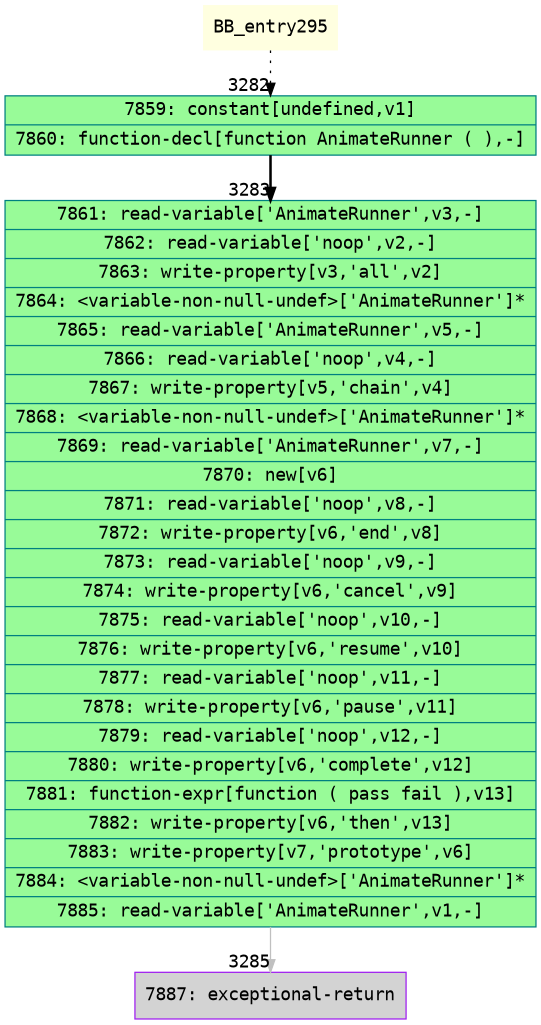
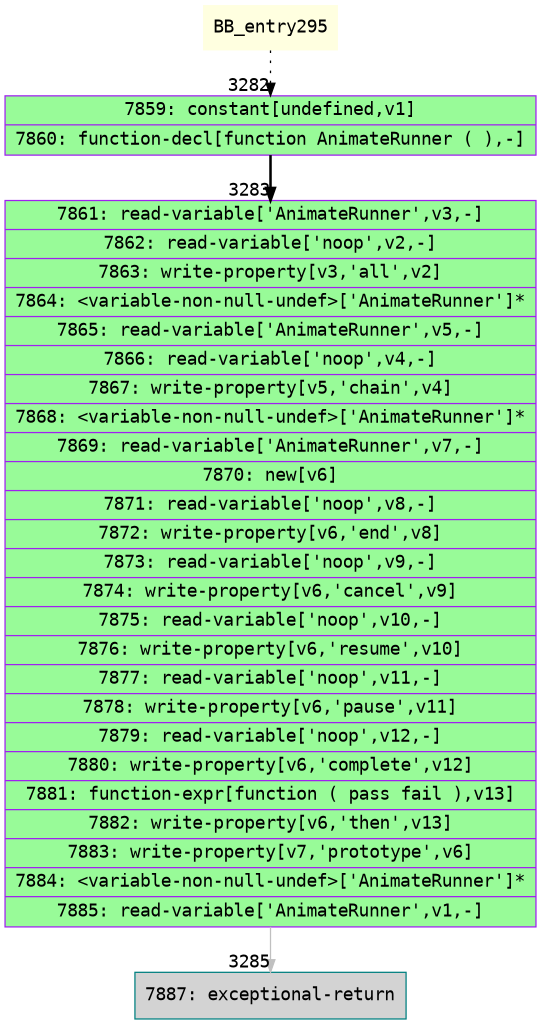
(271, 125) -> (271, 125)
(271, 564) -> (271, 564)
(271, 996) -> (271, 996)
